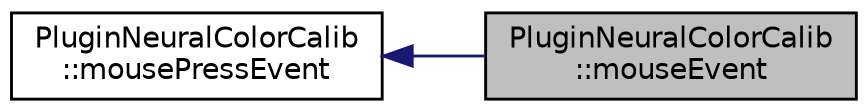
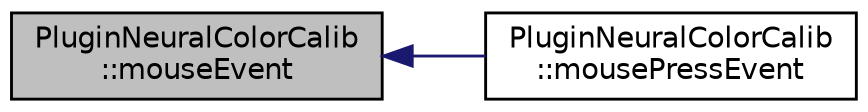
(449, 56) -> (449, 56)
